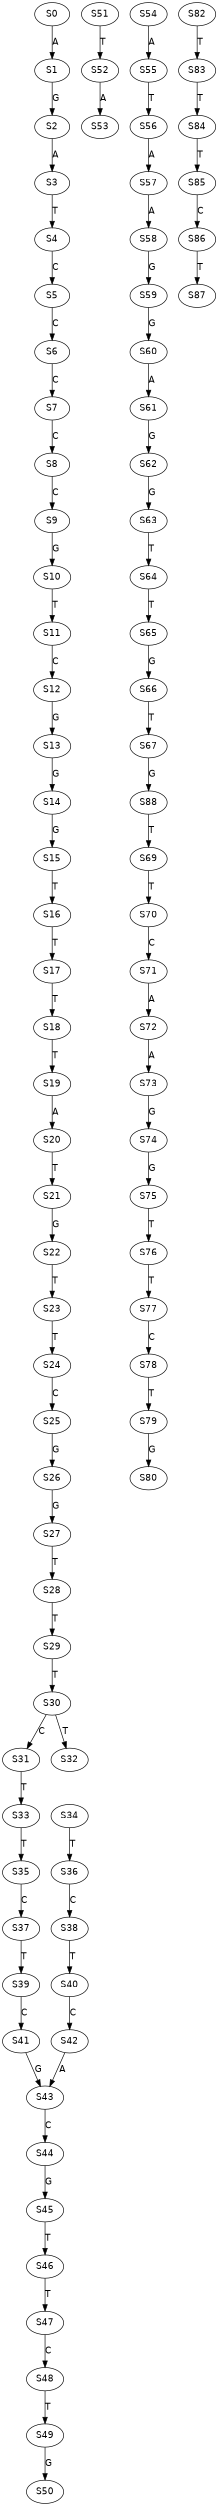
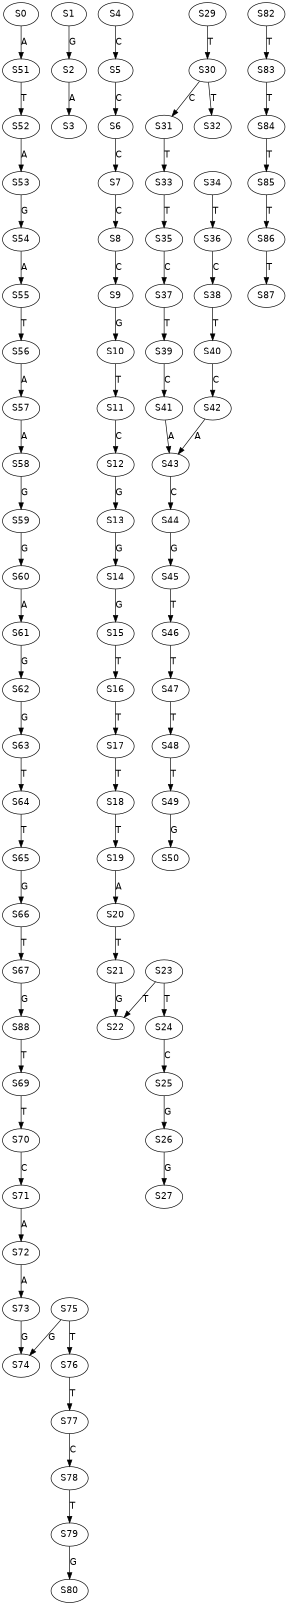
(52, 39) -> (21, 39)
none -> (21, 208)
(52, 208) -> none
(200, 211) -> (269, 211)
(149, 1165) -> (48, 1335)
(52, 1278) -> (142, 997)
(52, 1591) -> none
(38, 2069) -> (171, 437)
(48, 2351) -> (174, 718)
